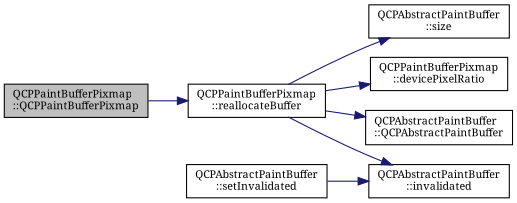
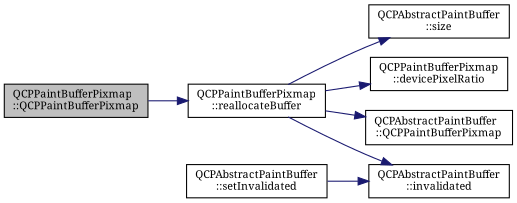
(439, 128) -> (439, 128)
